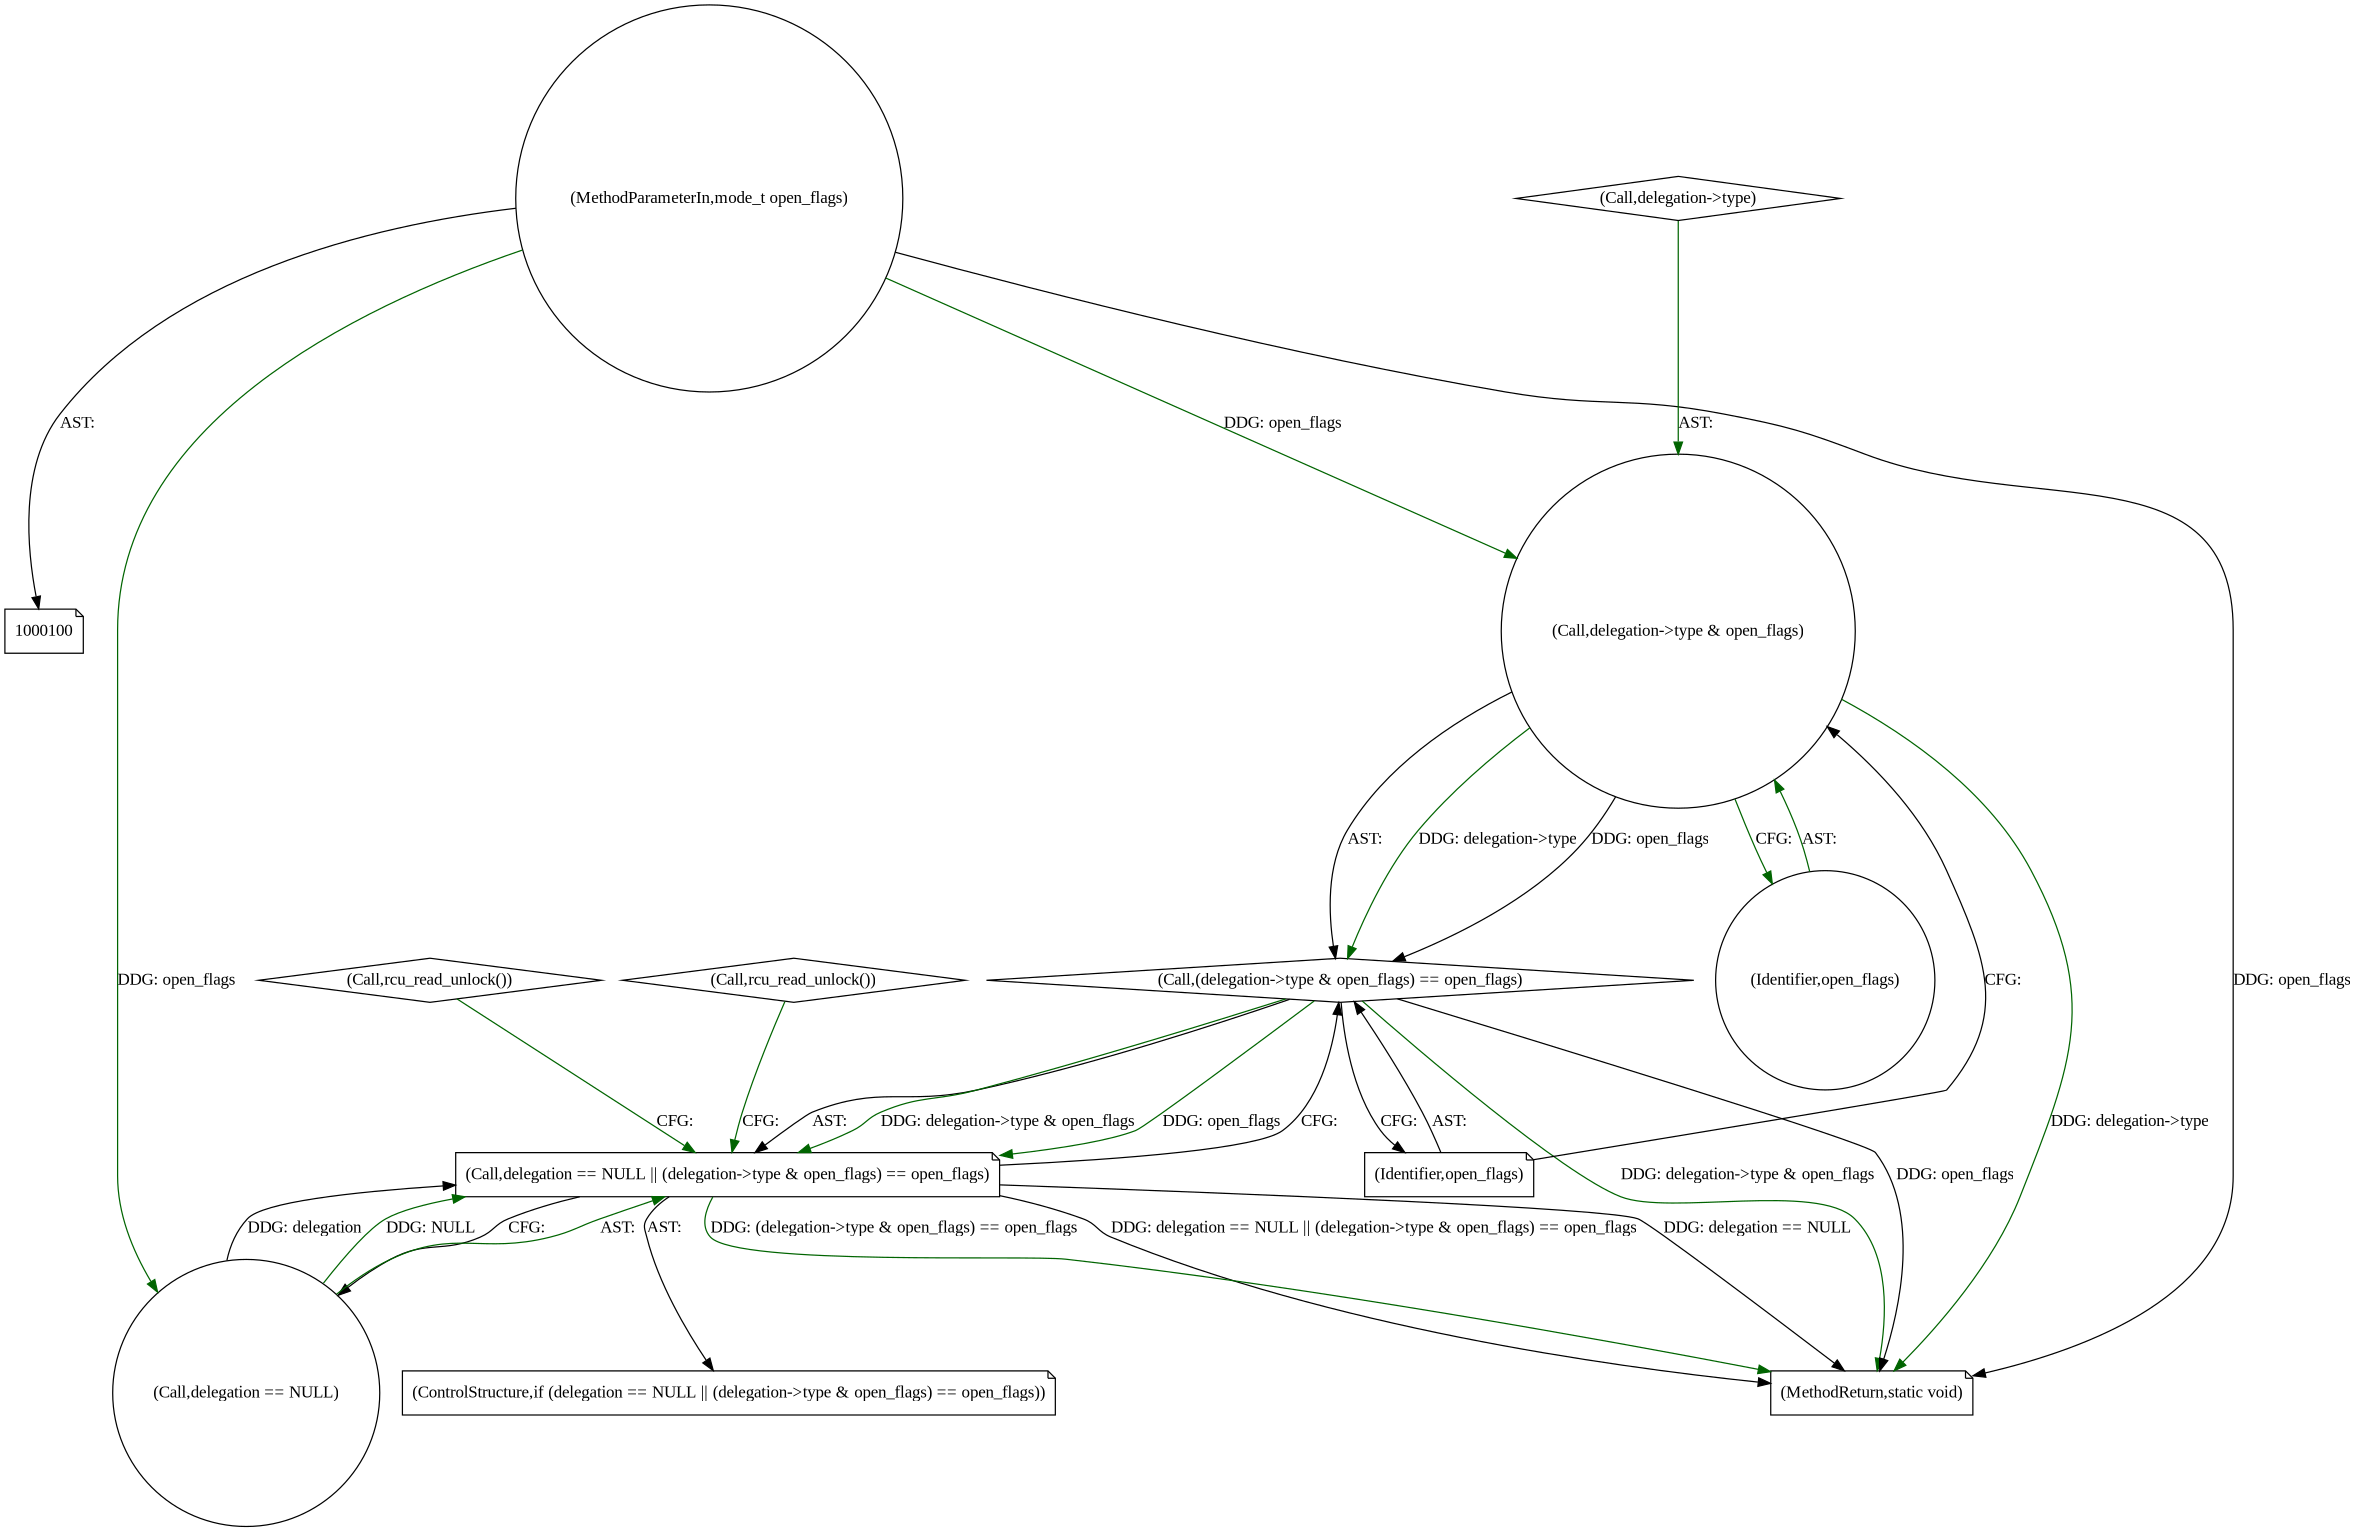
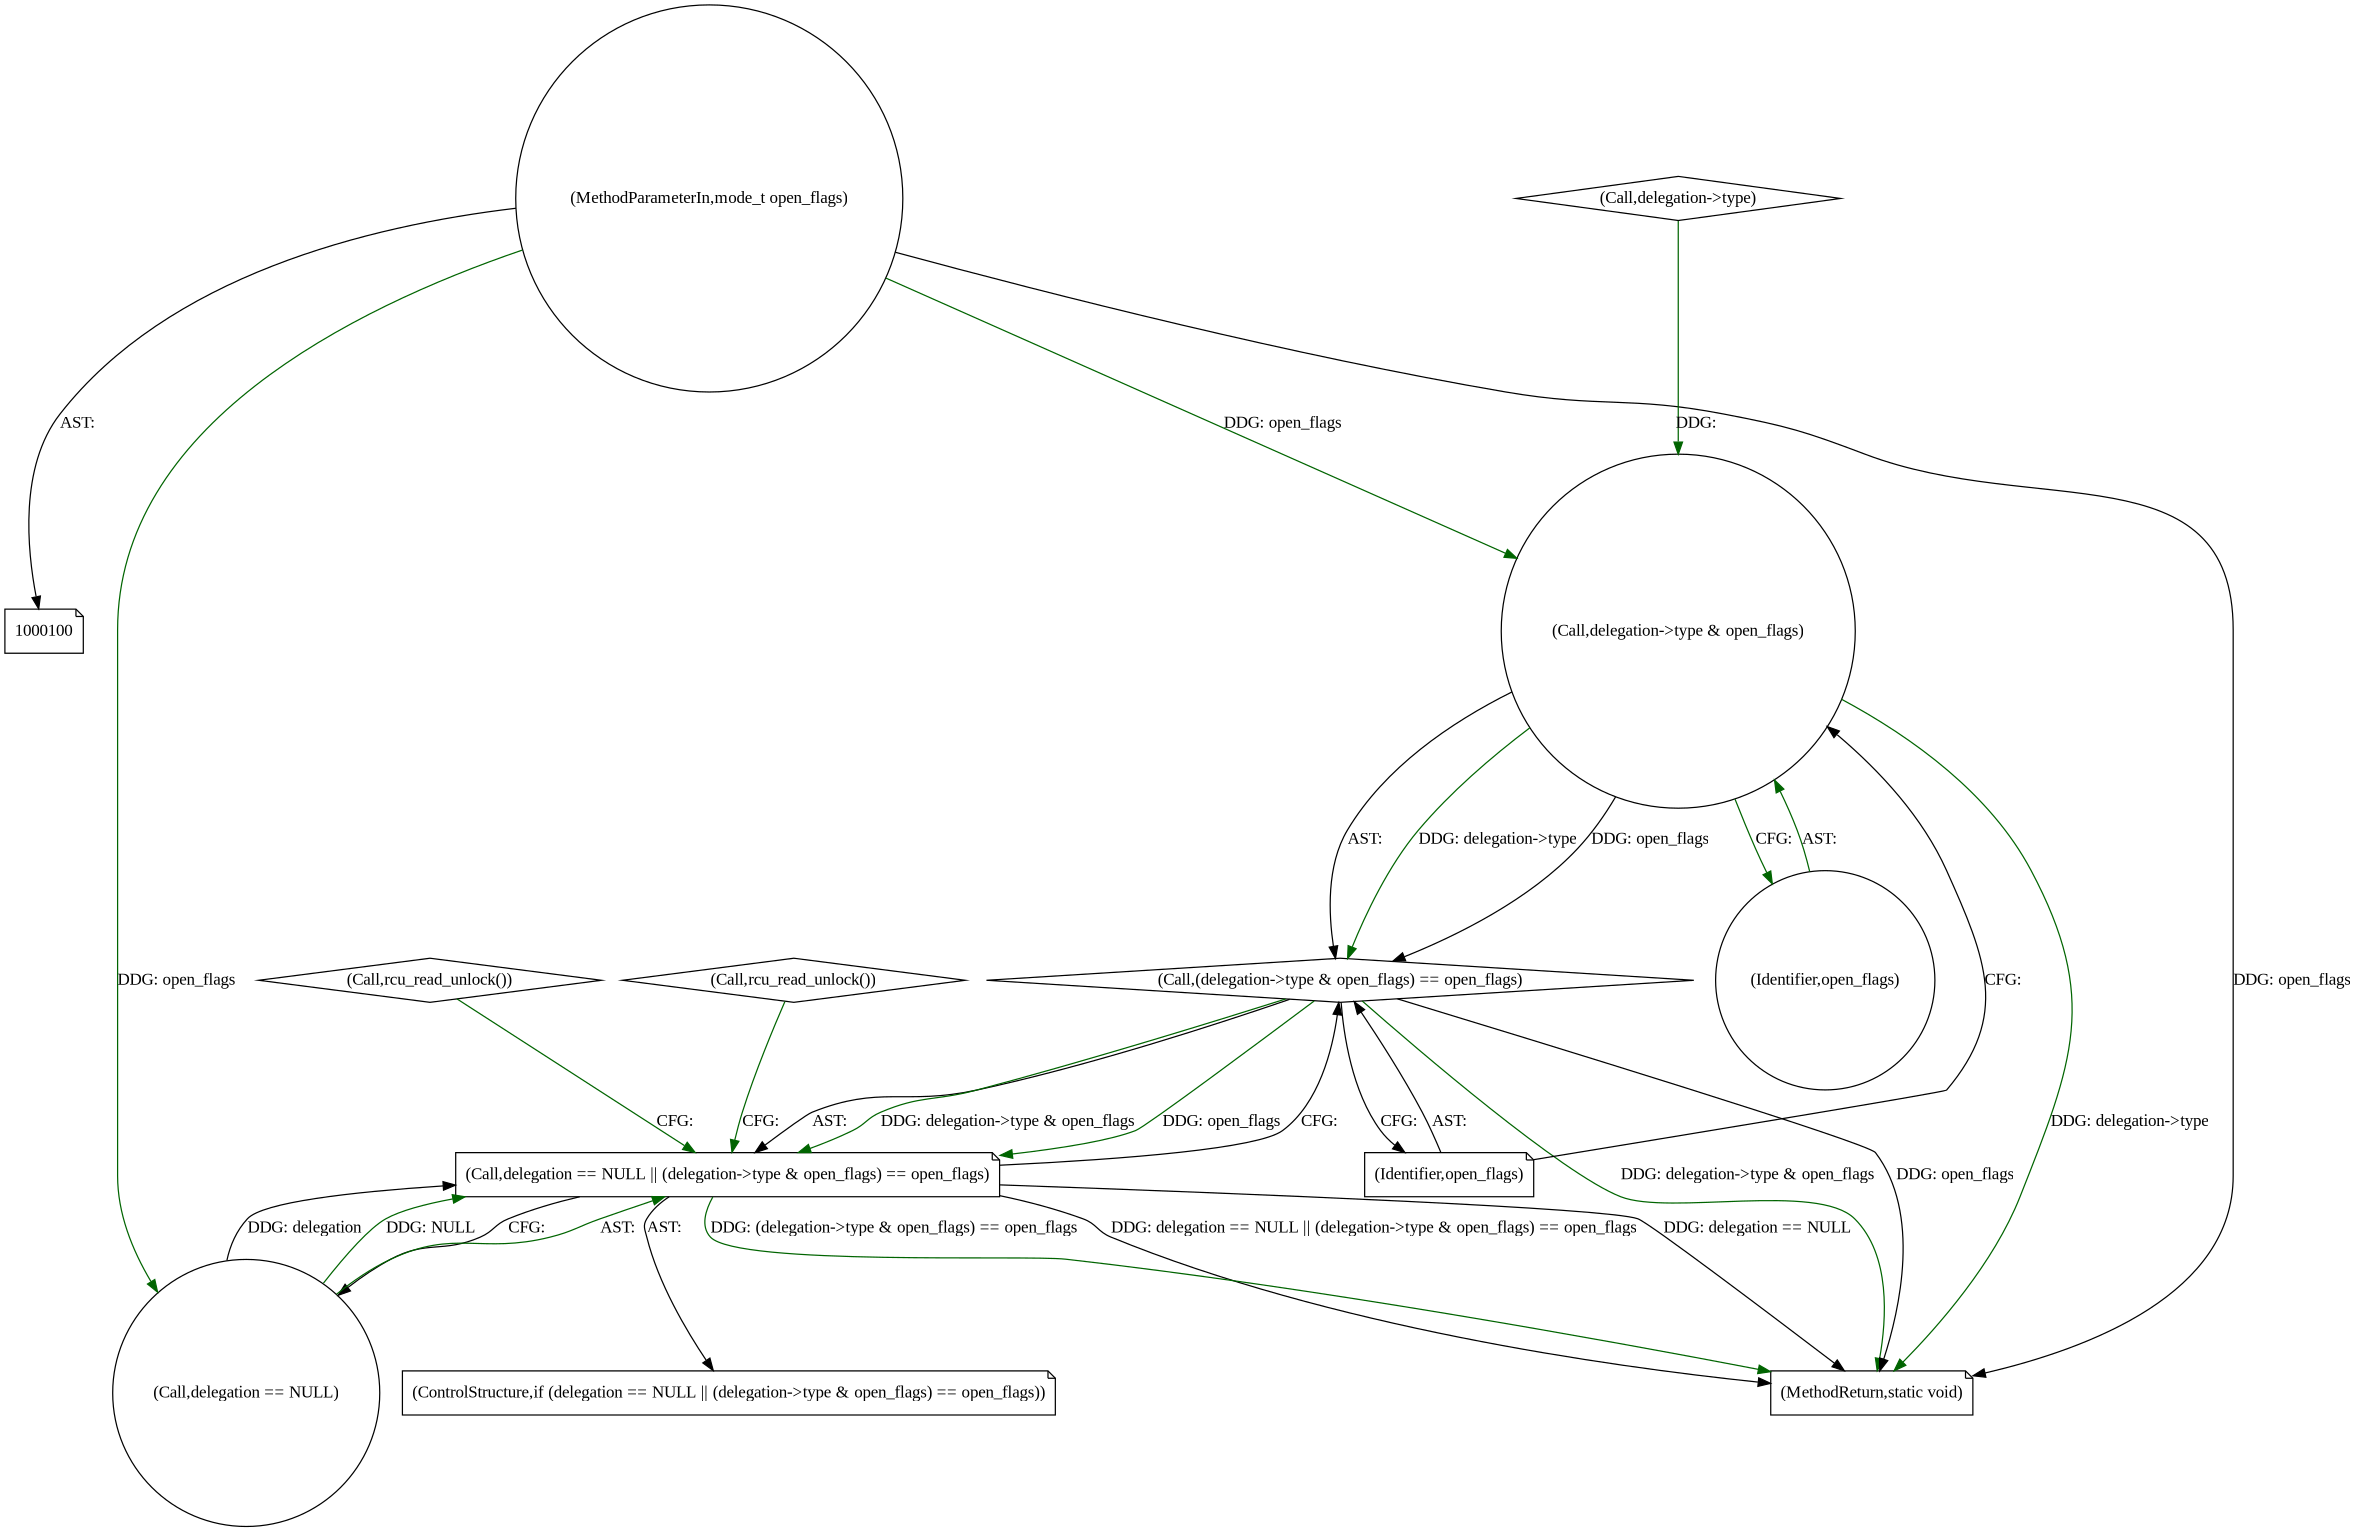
(1698, 423) -> (1698, 423)
